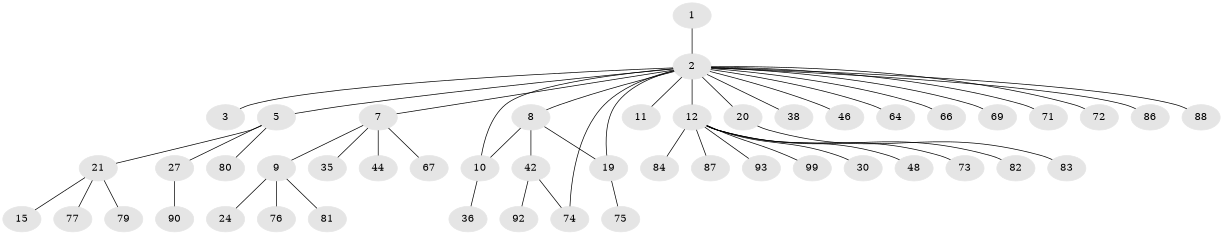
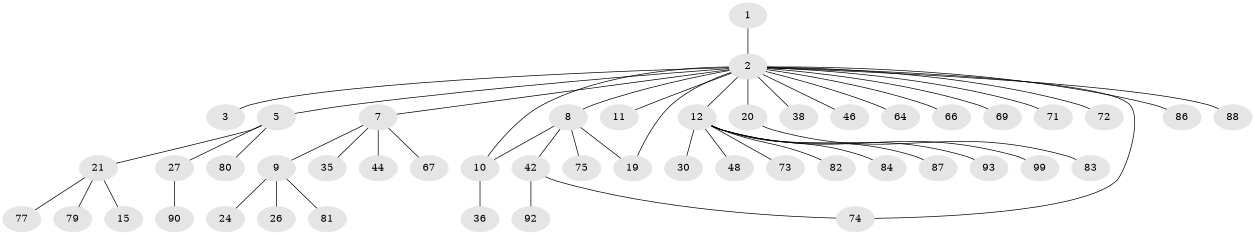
(615, 194) -> (575, 143)
(276, 219) -> (276, 219)
